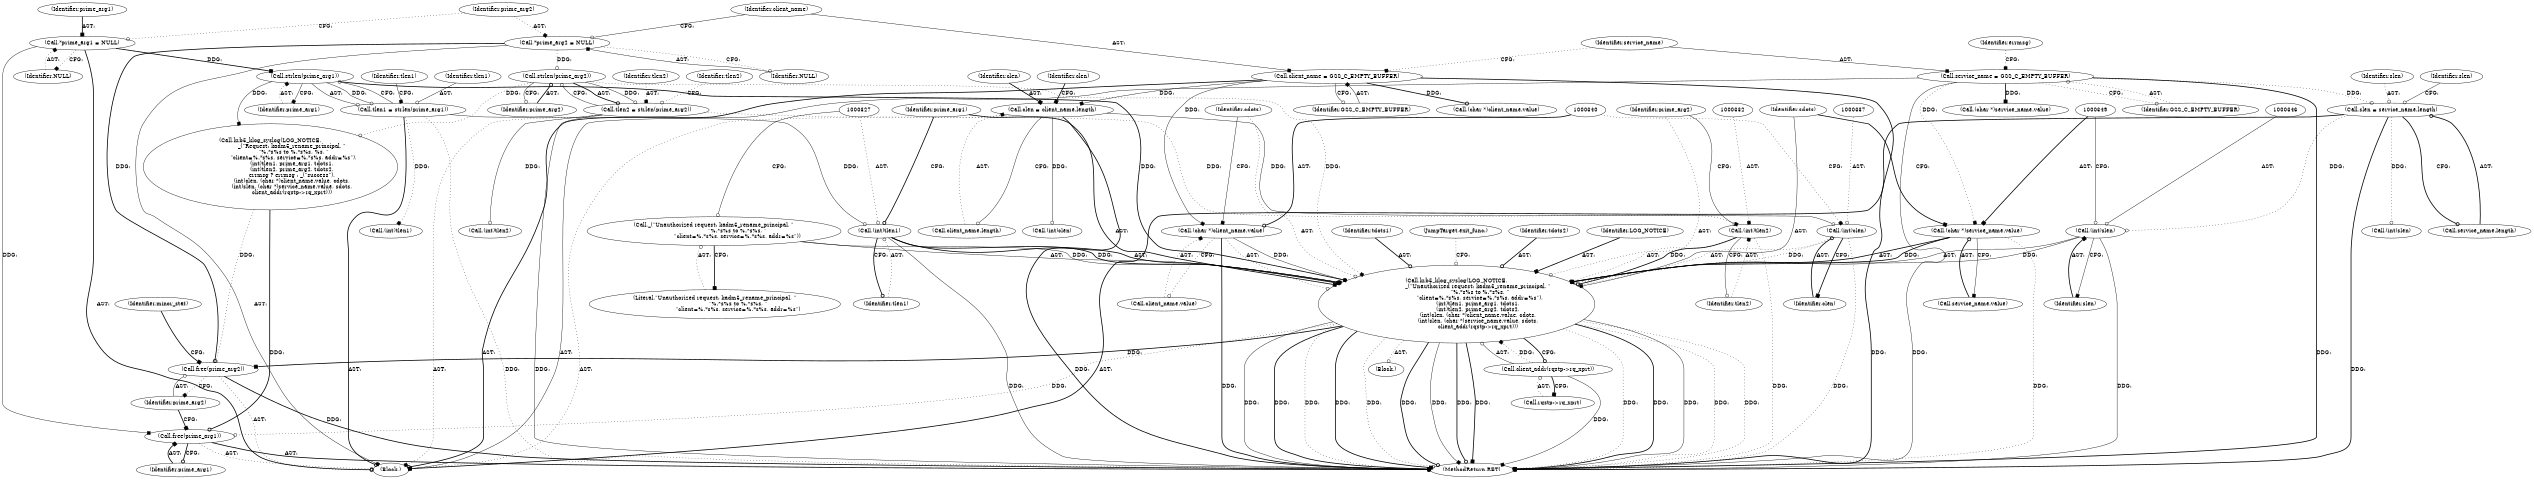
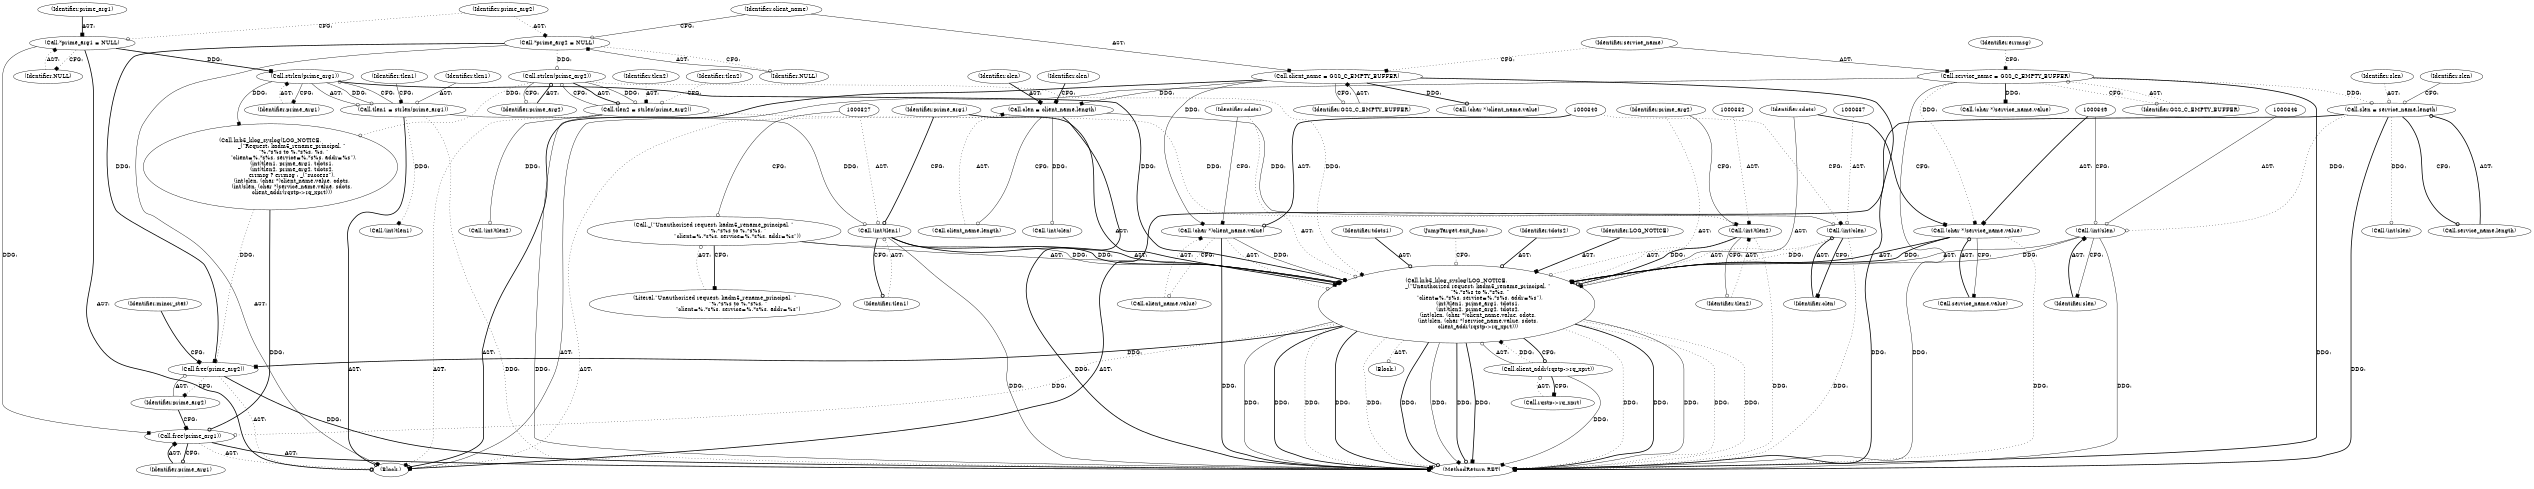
(138, 56) -> (138, 56)
